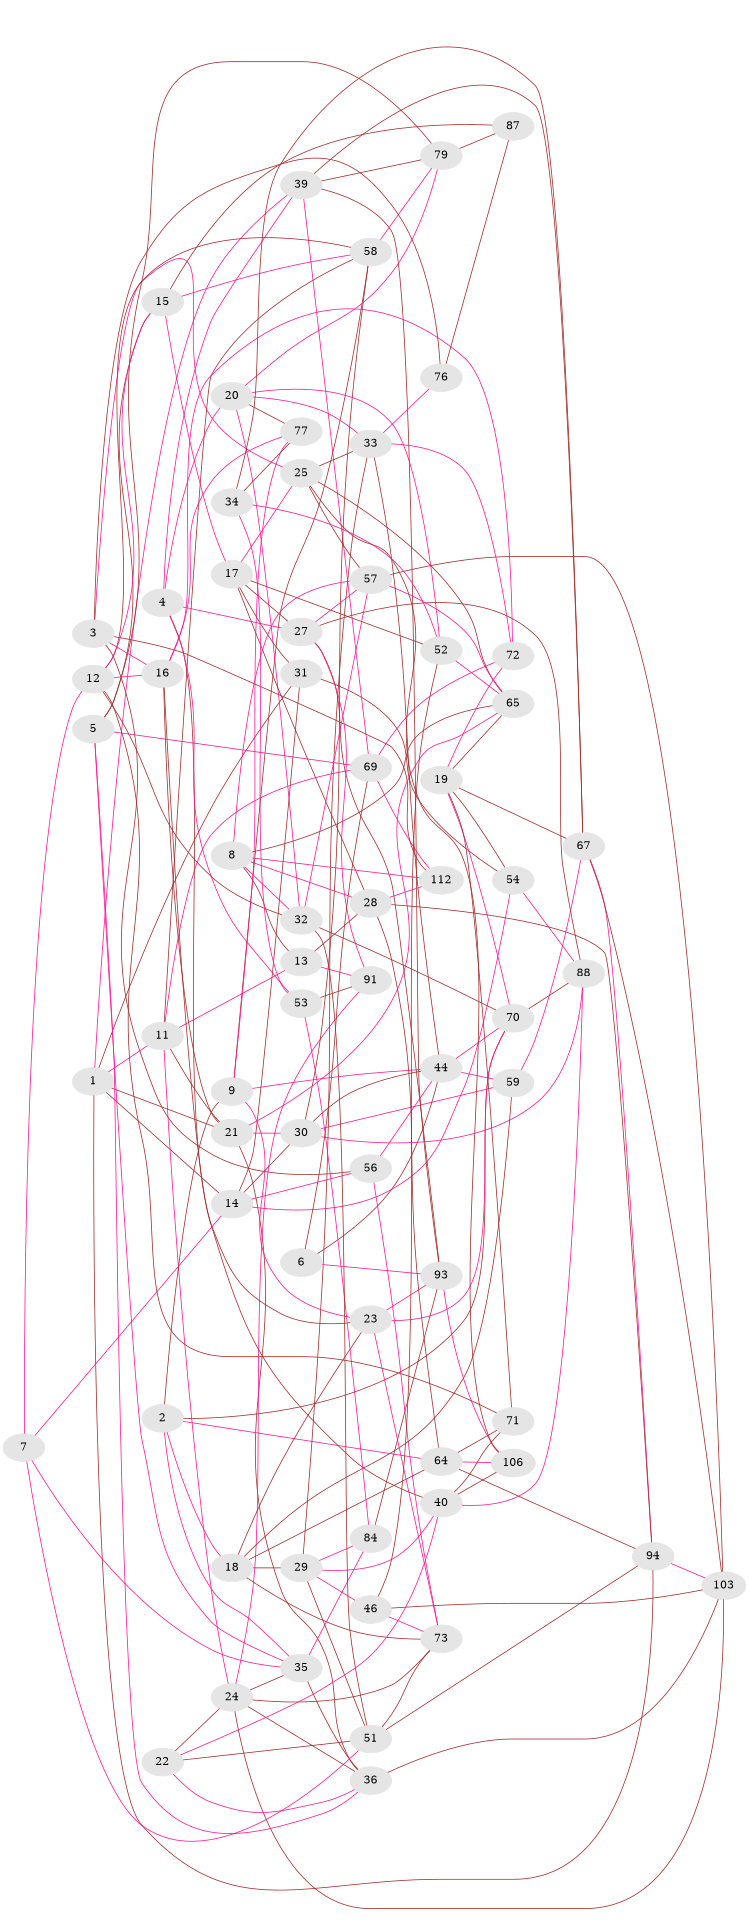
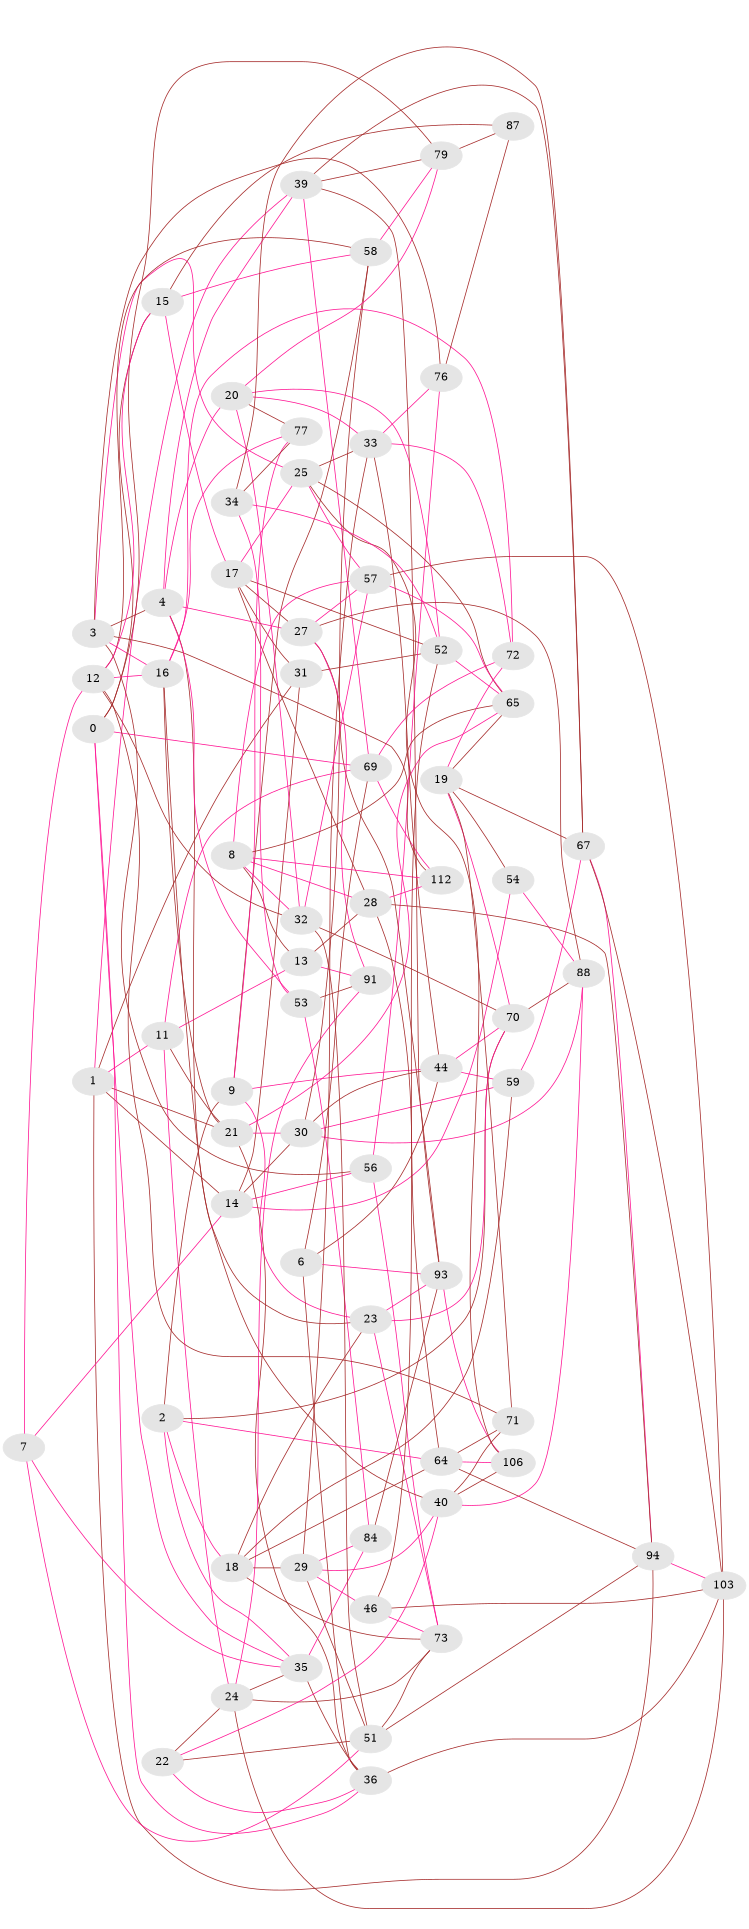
(335, 532) -> (335, 532)
none -> (128, 618)
(190, 626) -> none
(93, 729) -> (93, 729)
(402, 738) -> (371, 662)
(406, 1119) -> (404, 850)
(301, 1739) -> (323, 1512)
